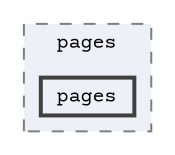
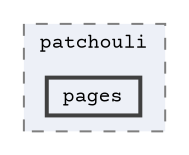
(88, 43) -> (95, 43)
